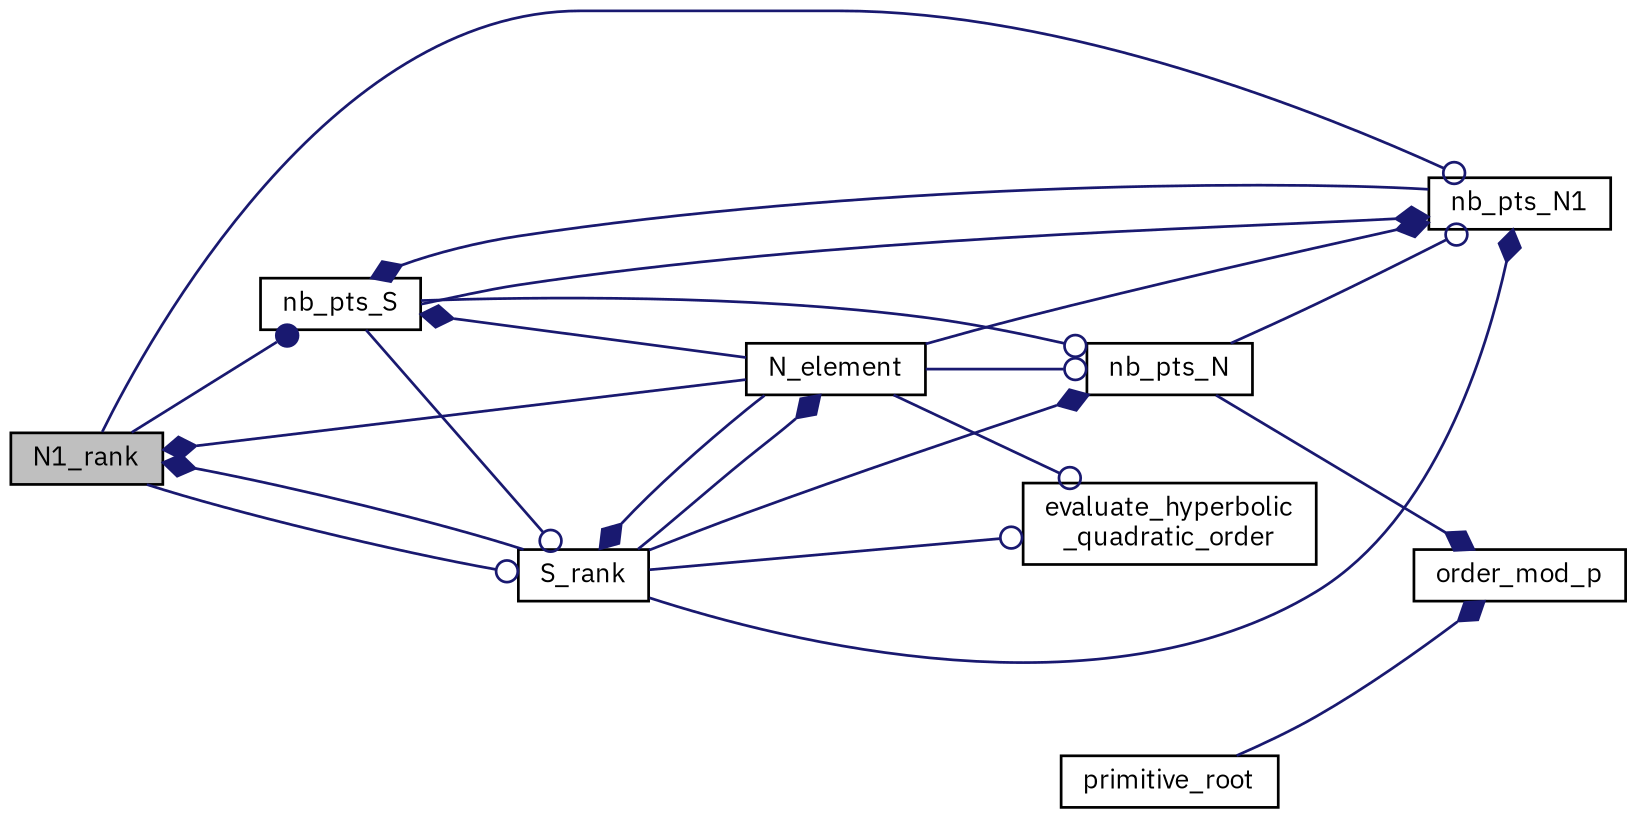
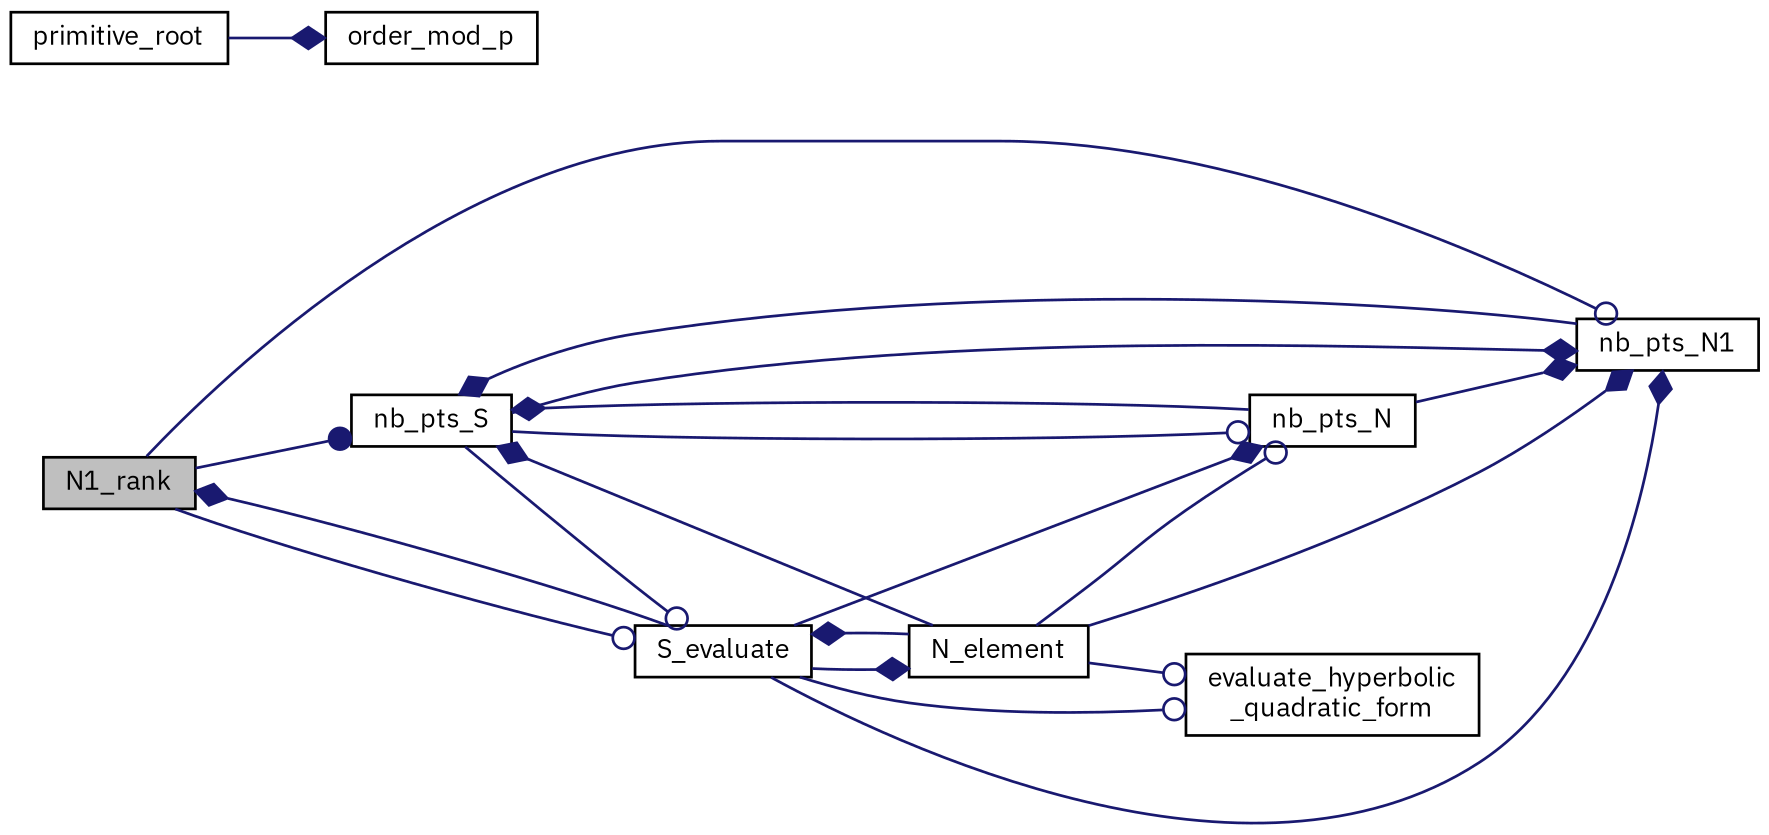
(1339, 293) -> (1479, 387)
(471, 413) -> none
(1331, 464) -> (897, 402)
(1170, 524) -> (1333, 695)
(583, 575) -> (723, 651)
